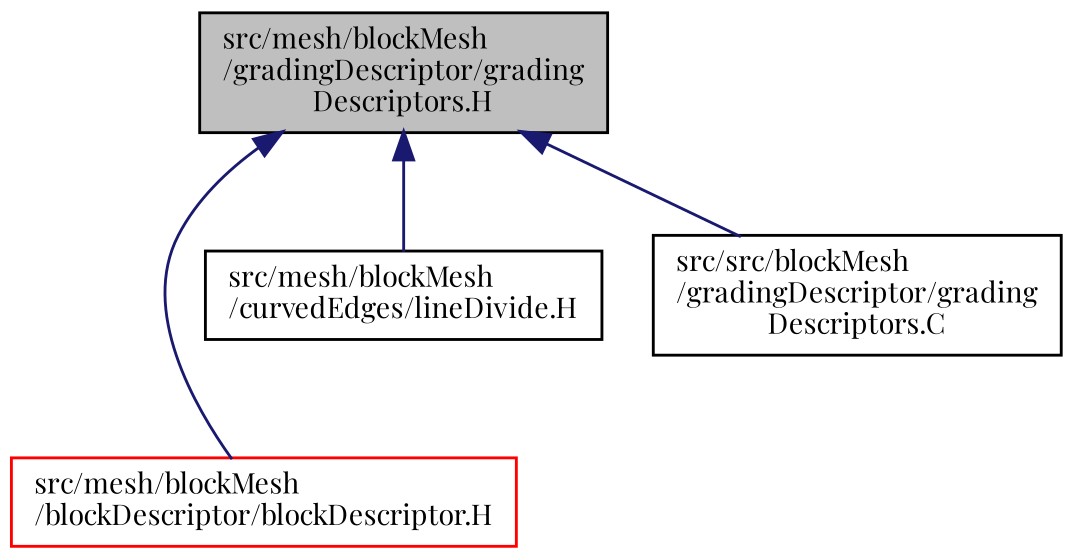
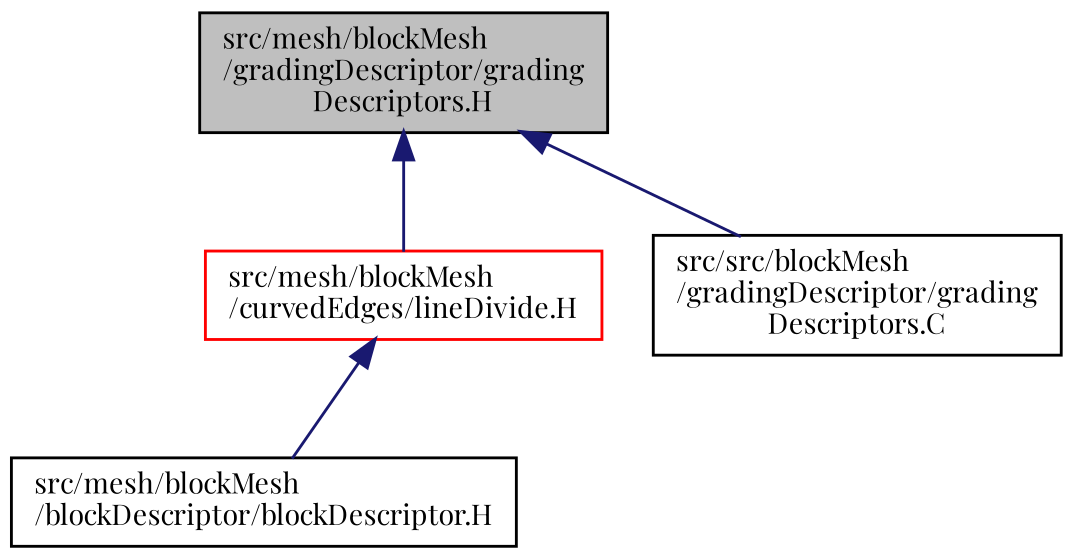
(165, 294) -> (325, 411)
(404, 295) -> (404, 295)
(264, 502) -> (264, 502)
